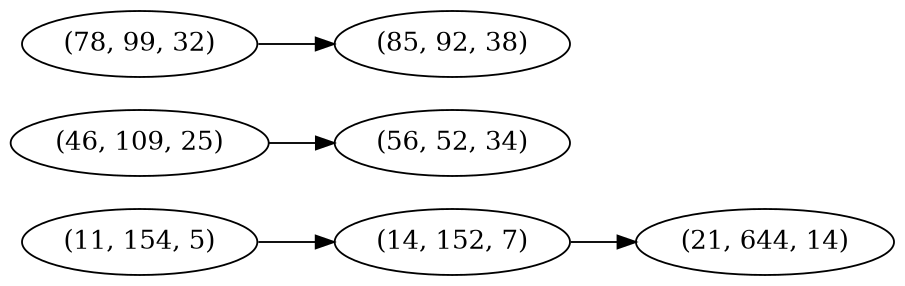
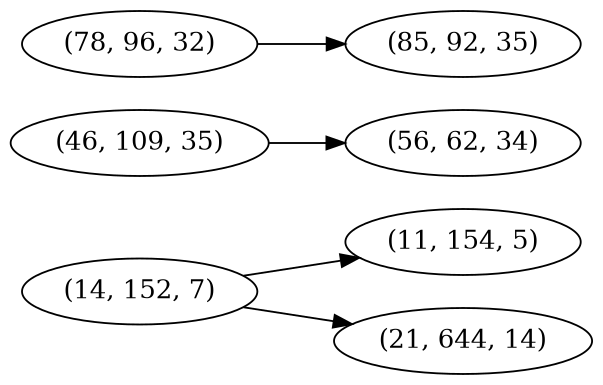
(140, 44) -> (140, 44)
(452, 44) -> (463, 44)
(140, 143) -> (140, 143)
(452, 143) -> (463, 143)
(287, 242) -> (292, 268)
